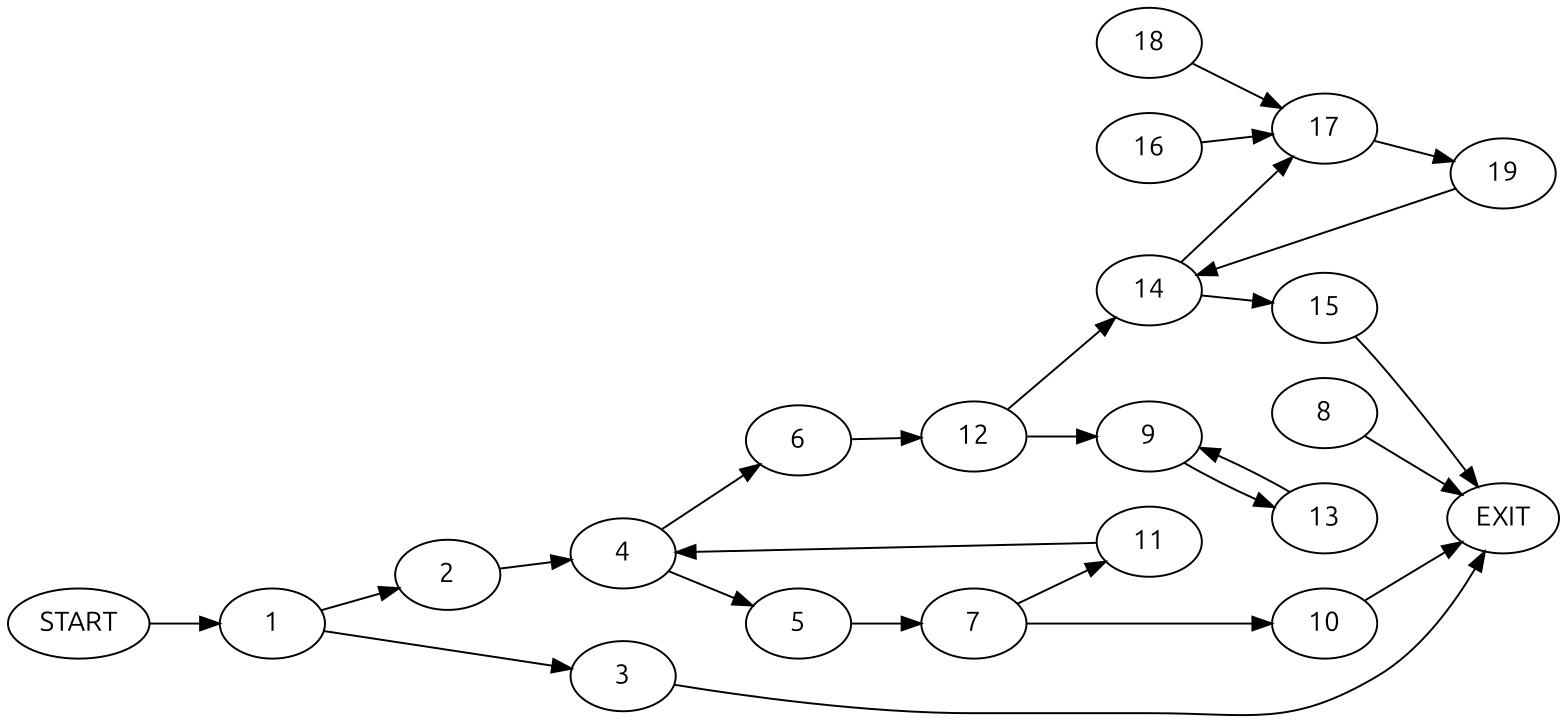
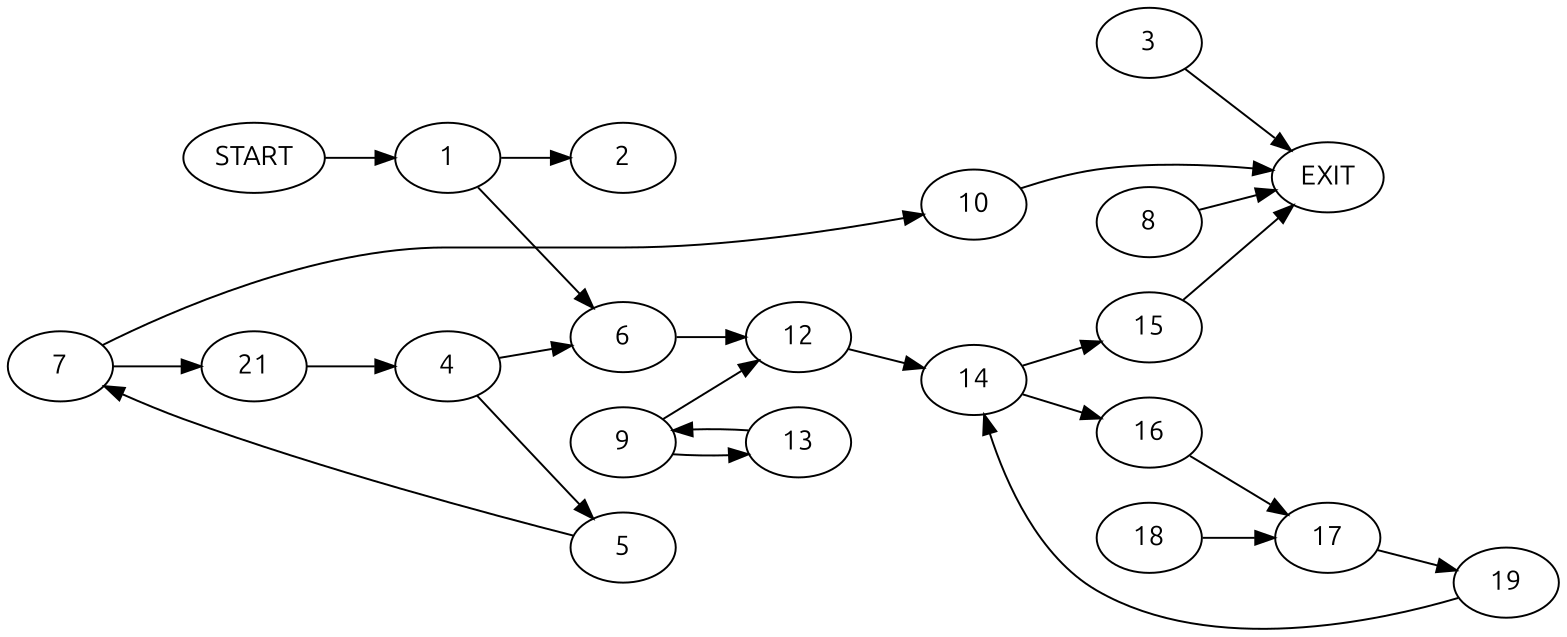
(1229, 217) -> (1052, 403)
(1052, 436) -> (702, 395)
(1149, 542) -> (254, 366)
(526, 565) -> none
(438, 648) -> (524, 235)
